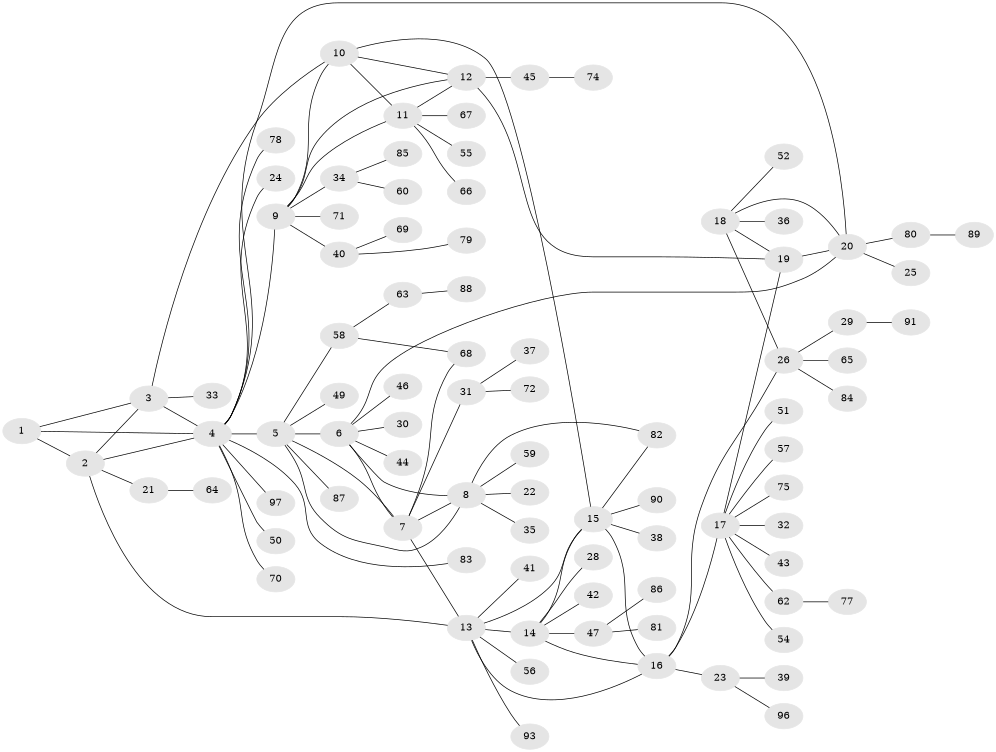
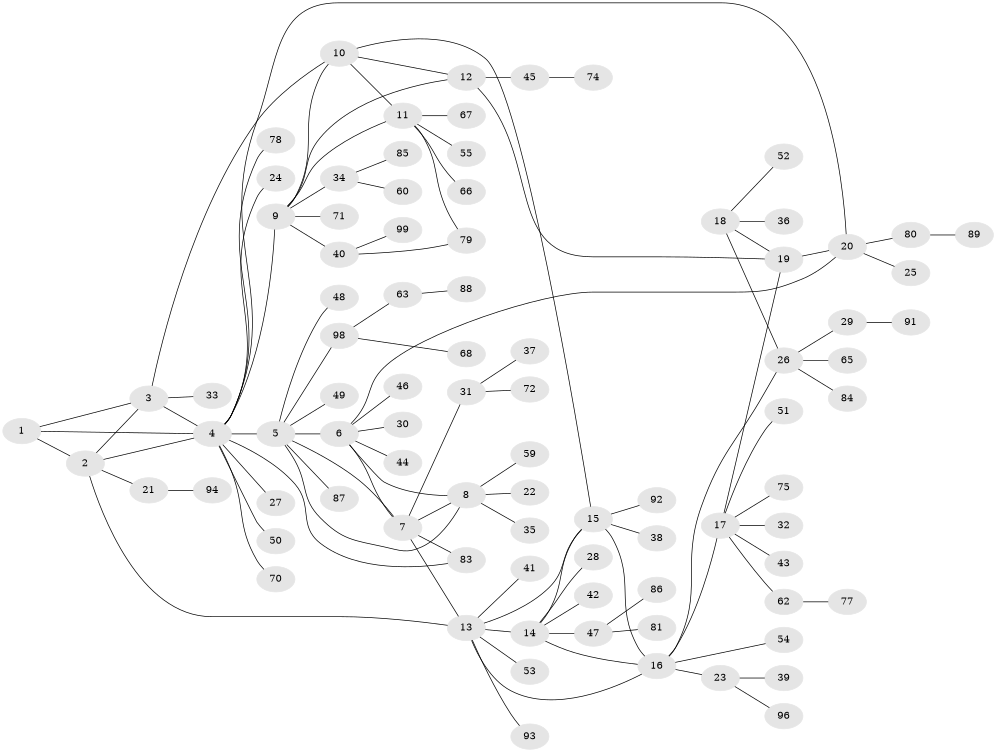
(435, 97) -> (437, 177)
(793, 200) -> none
(403, 230) -> (403, 230)
none -> (339, 298)
(339, 336) -> (339, 336)
(657, 435) -> none
(430, 439) -> (435, 544)
(784, 449) -> none
(212, 490) -> (212, 490)
(657, 500) -> (657, 500)
(276, 503) -> (276, 503)
(745, 586) -> (720, 653)
(530, 672) -> (530, 672)
